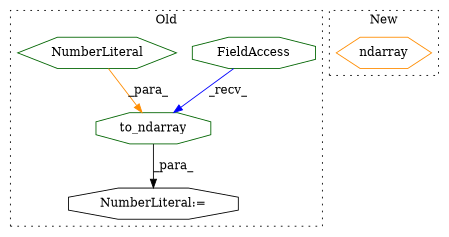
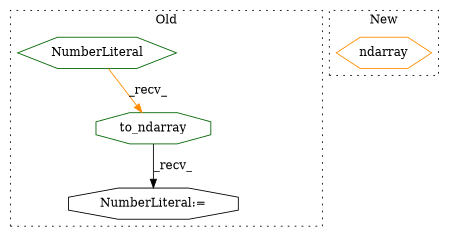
(254, 53) -> none
(148, 91) -> (148, 91)
(173, 166) -> (173, 166)
